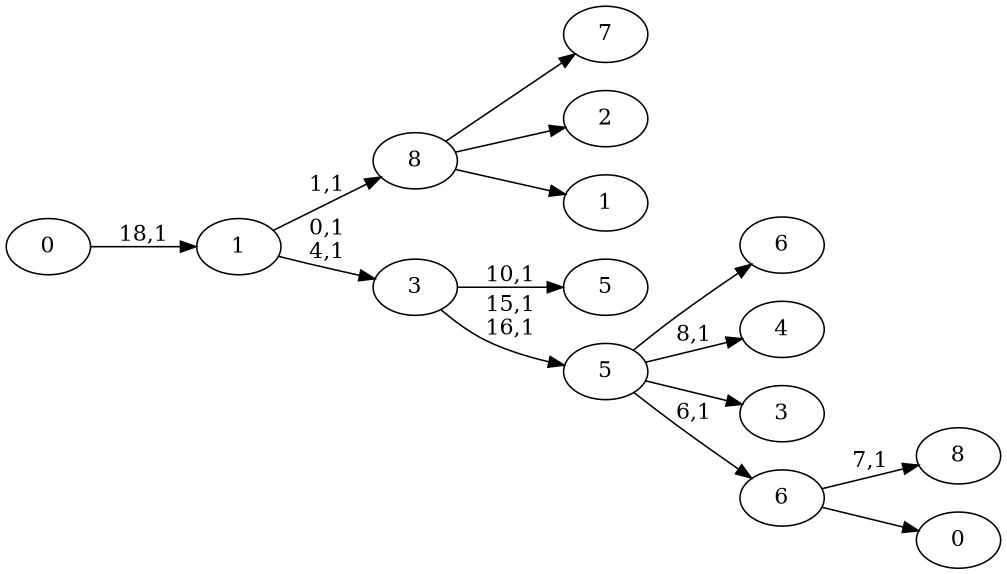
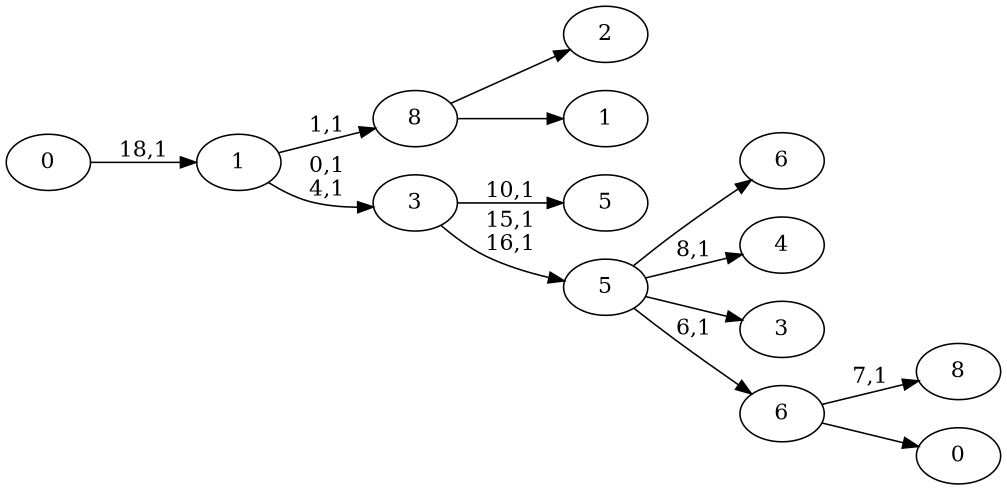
(606, 34) -> none
